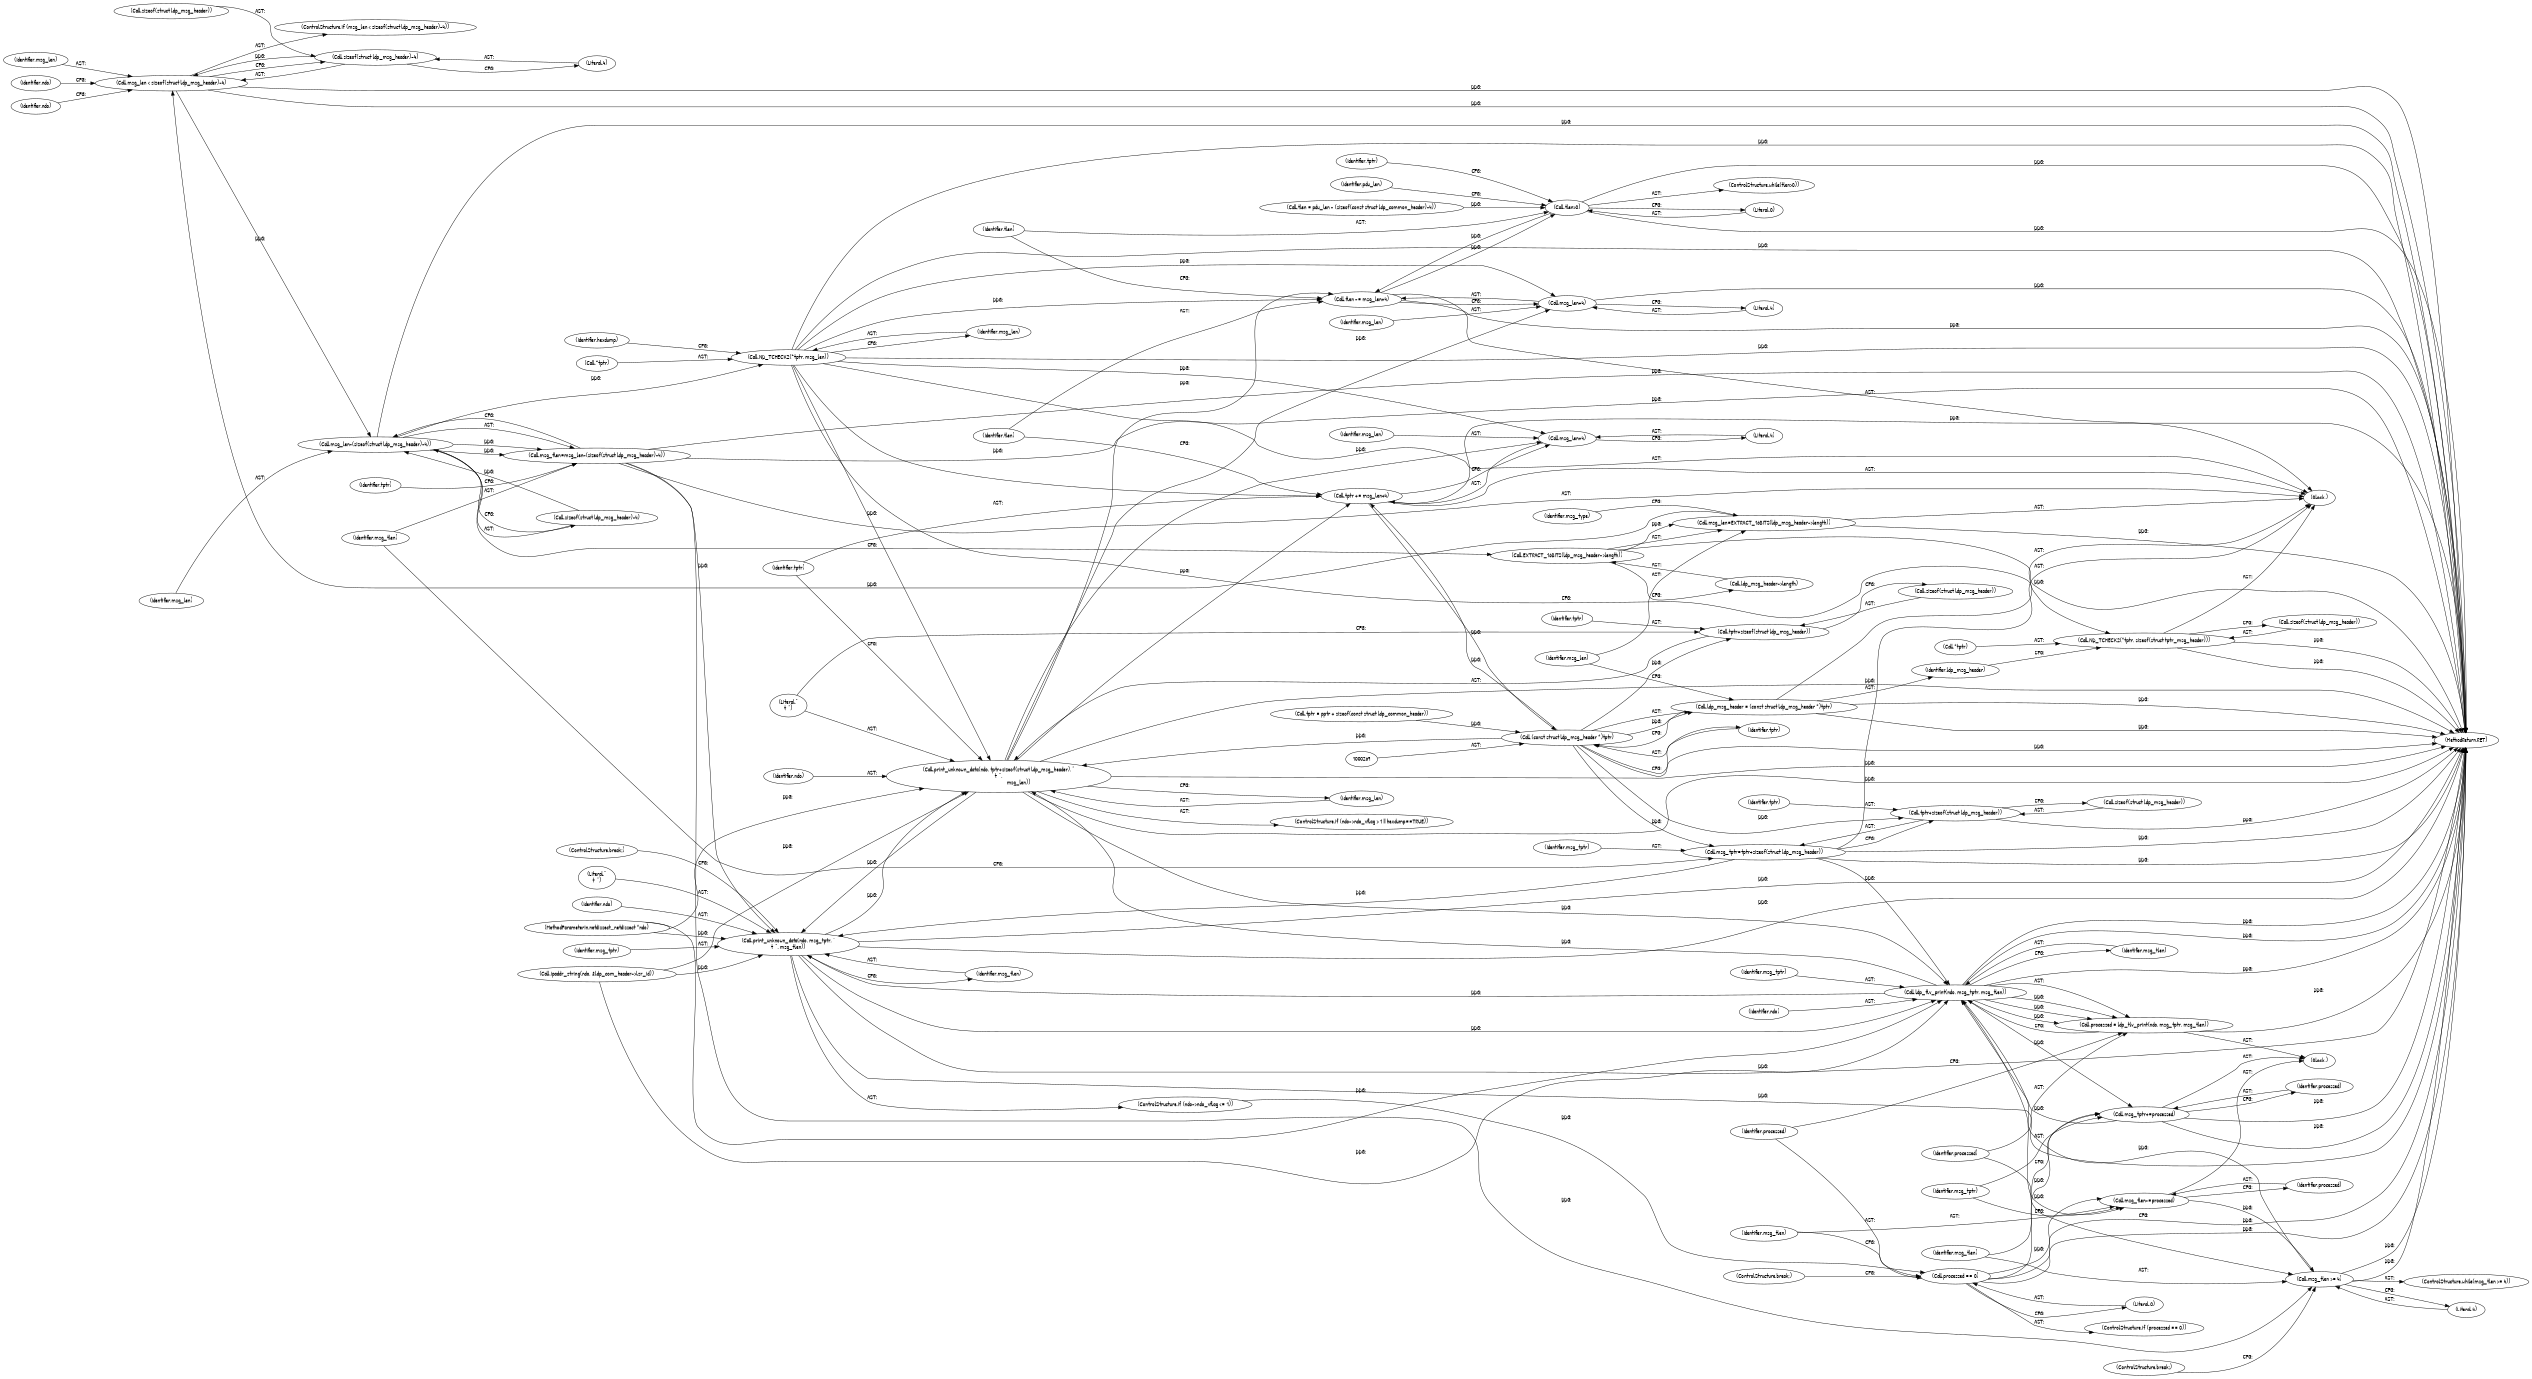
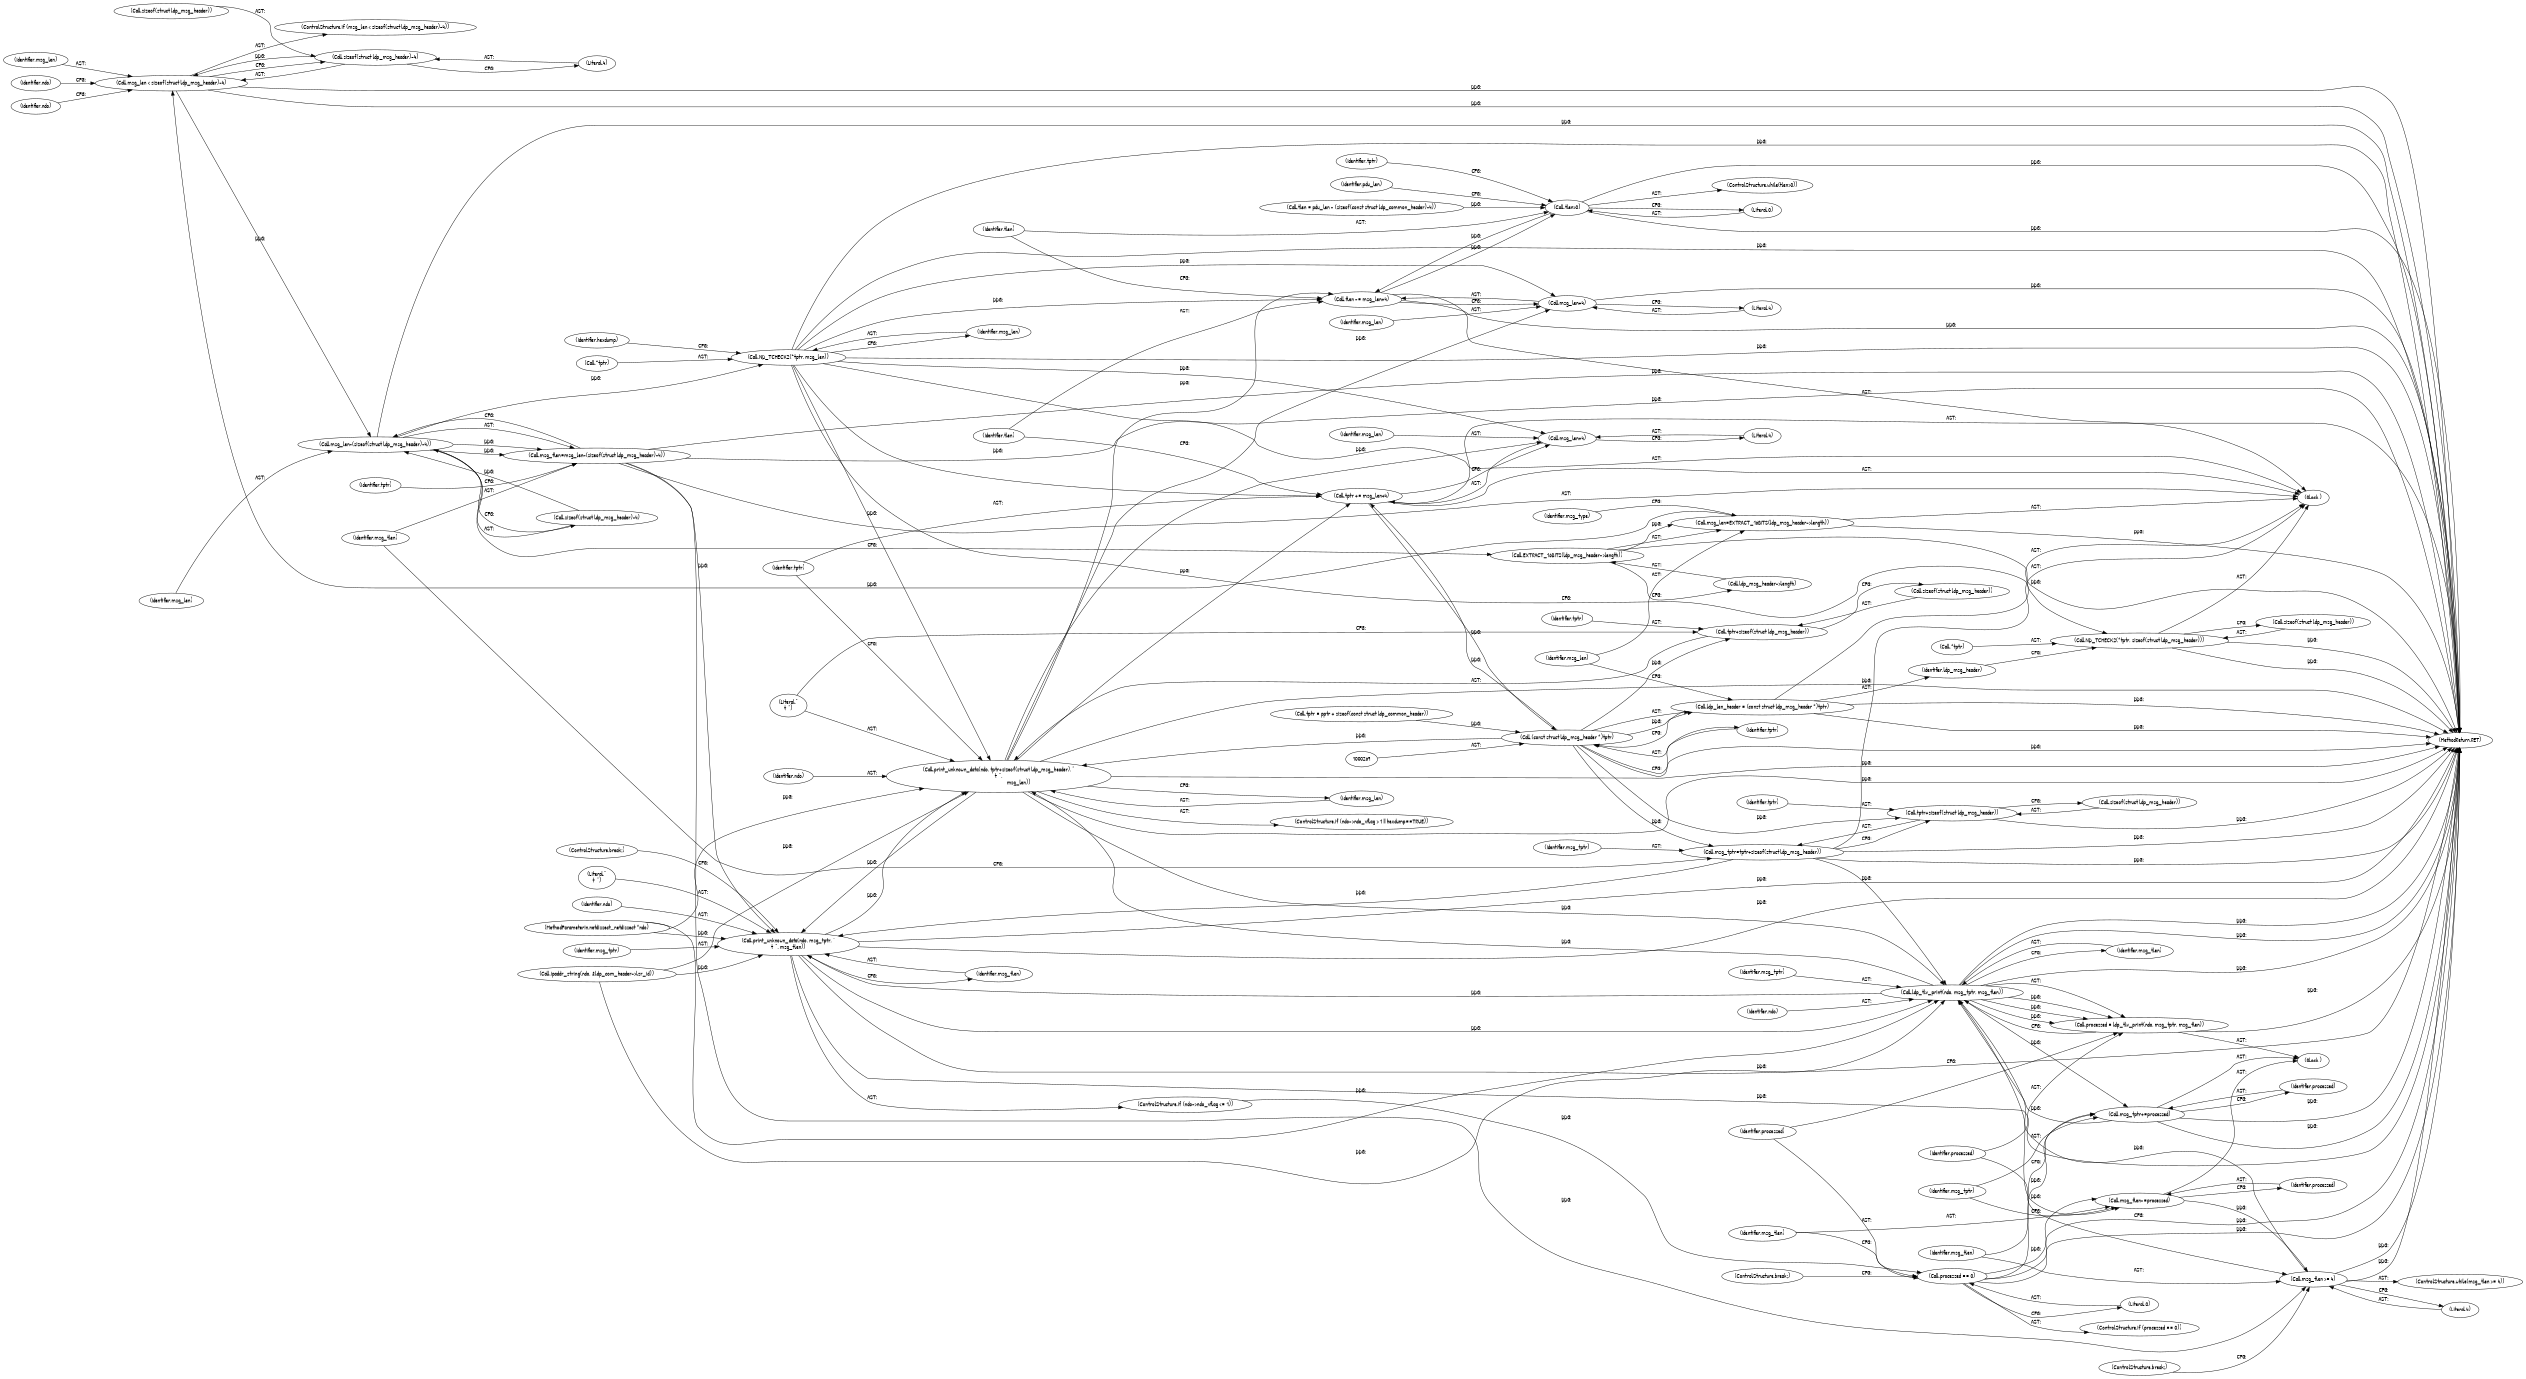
(1955, 418) -> (1952, 418)
(2144, 641) -> (2140, 641)
(1764, 707) -> (1762, 707)
